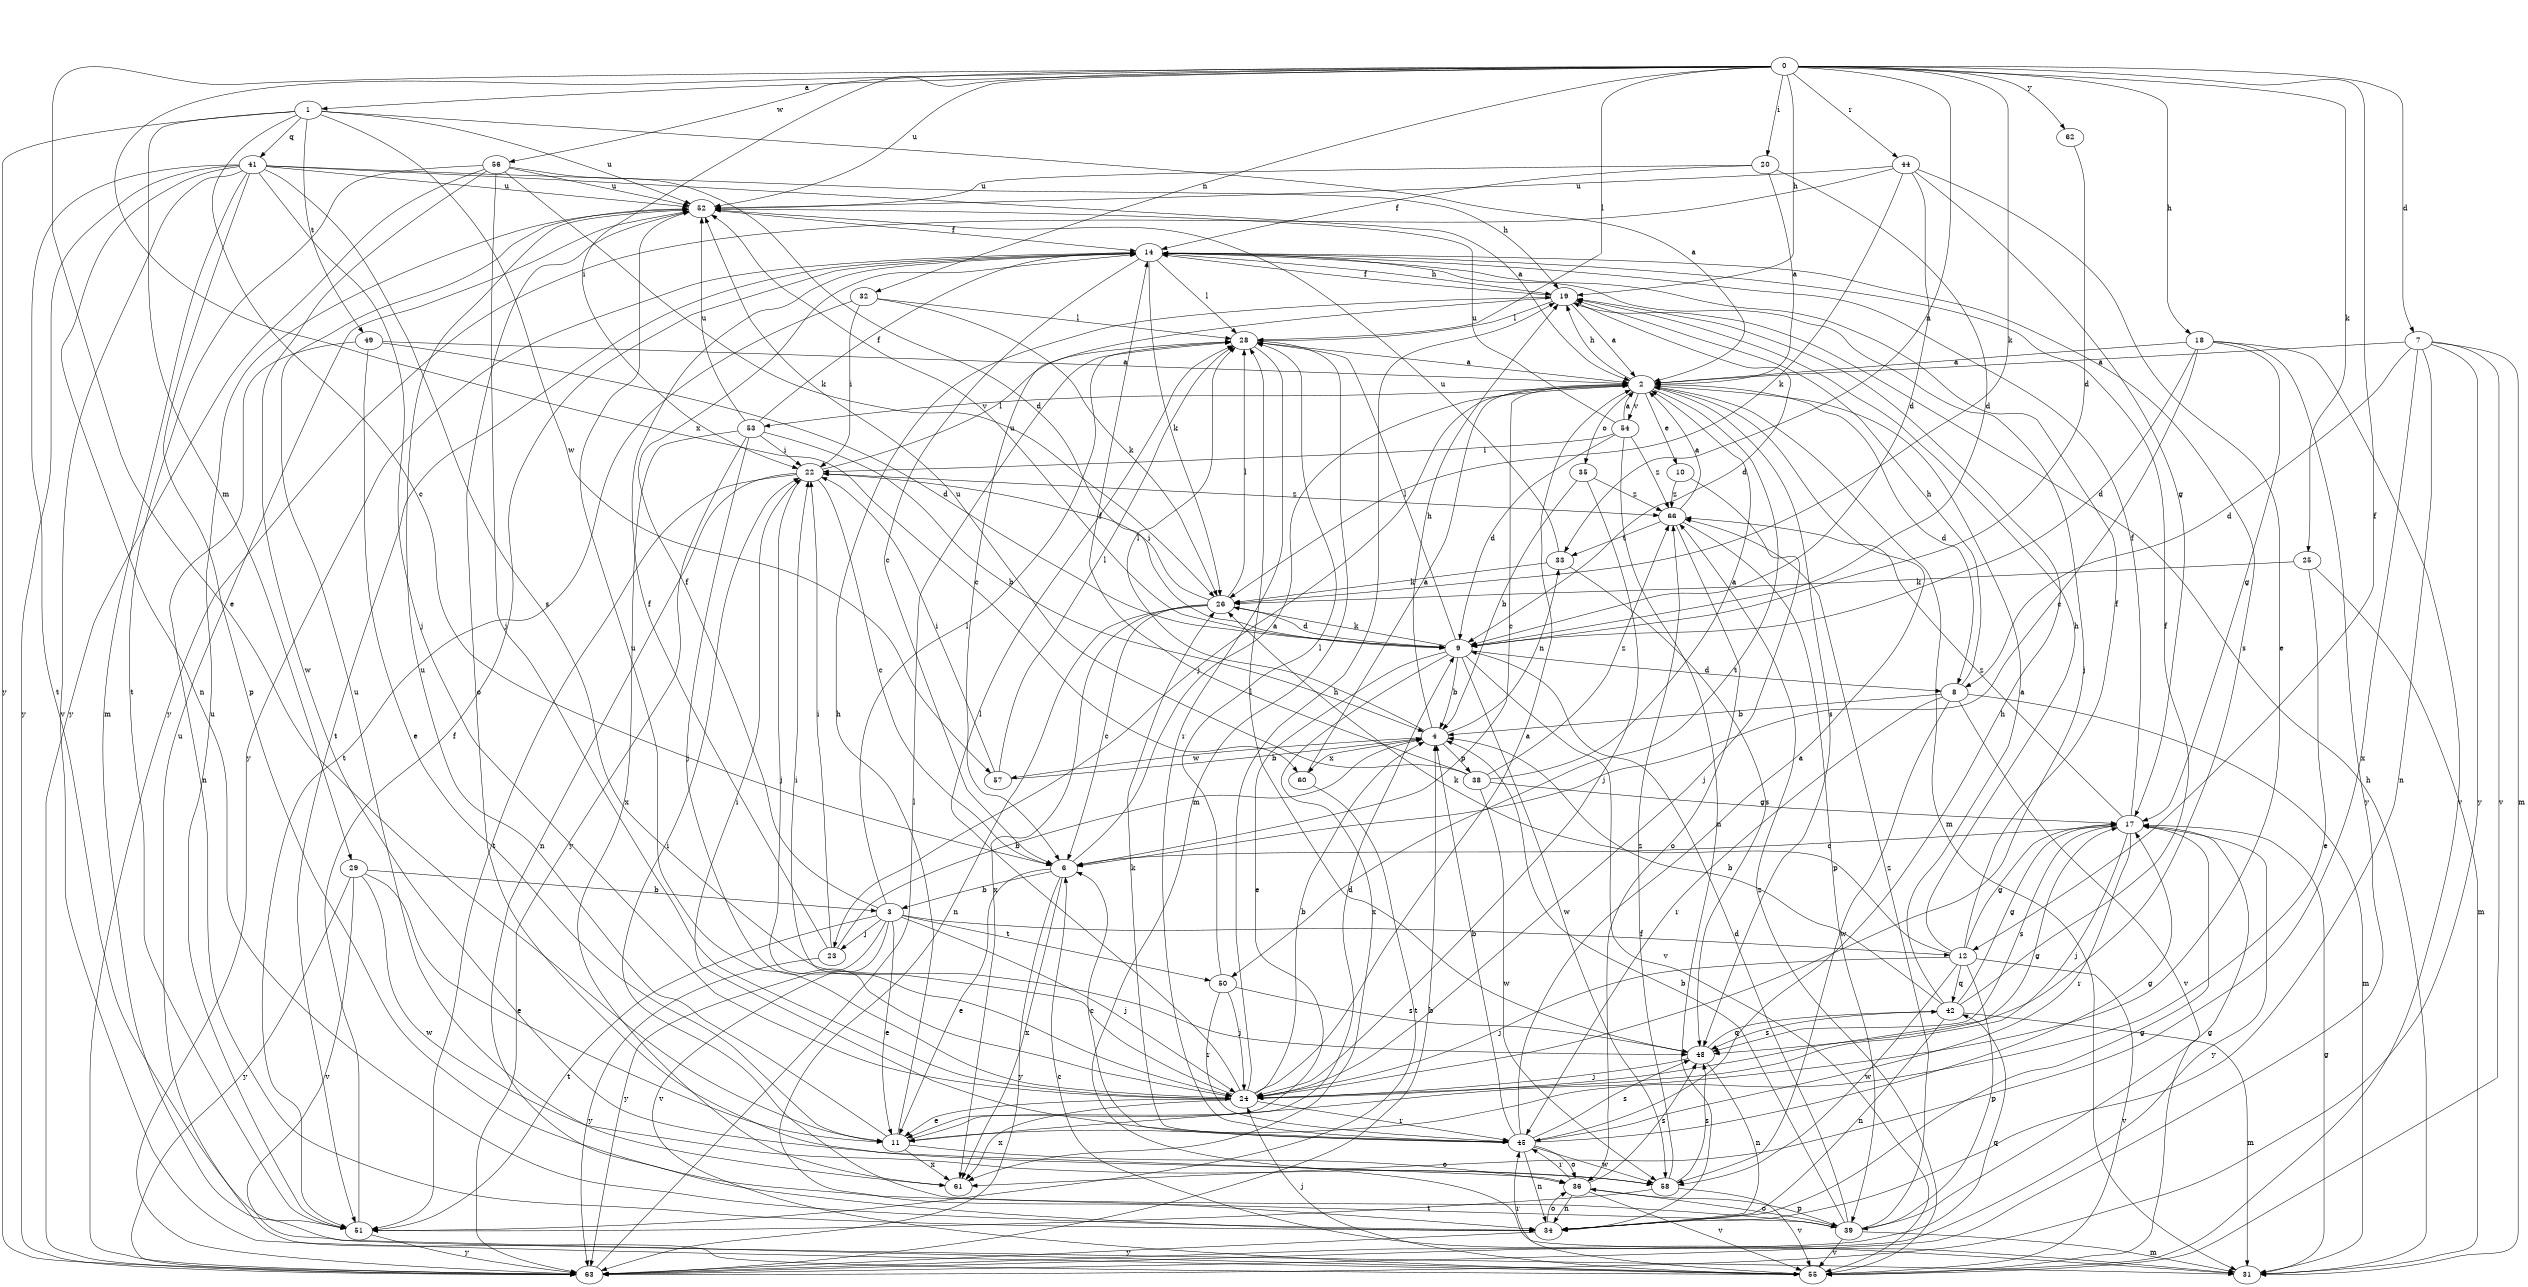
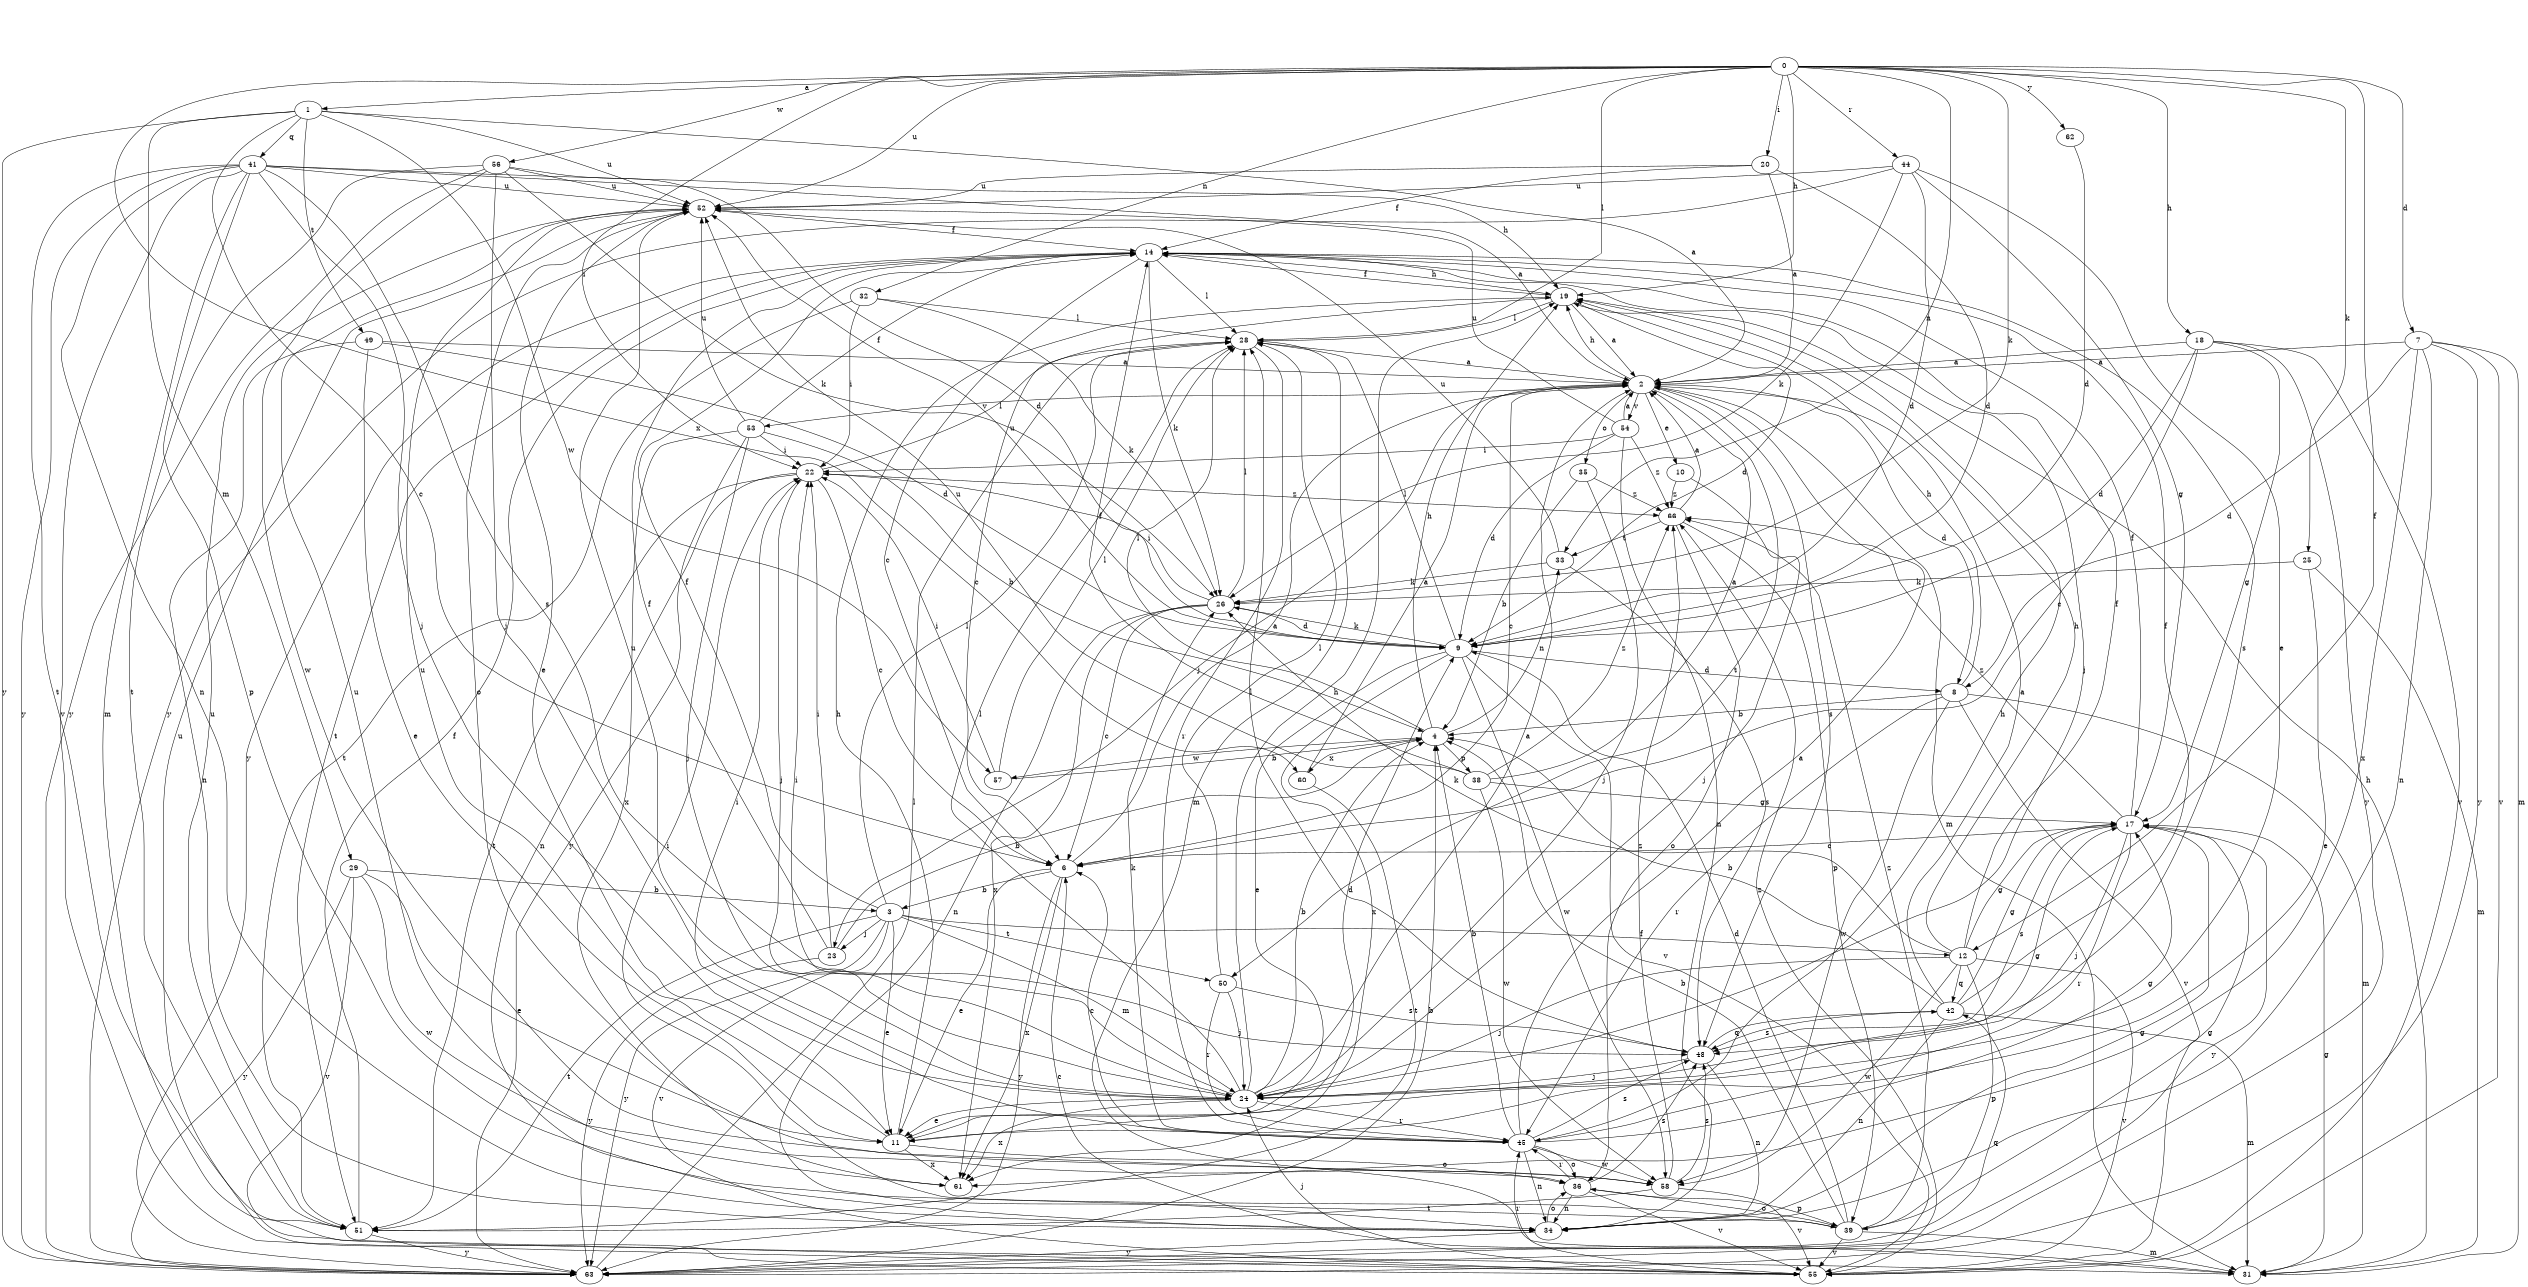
(195, 82) -> (533, 709)
(1452, 691) -> none
(1126, 1011) -> (1126, 1011)
